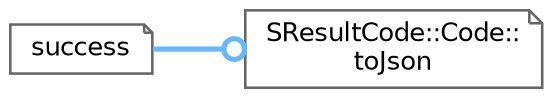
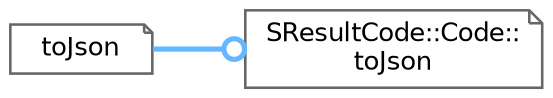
(81, 49) -> (81, 49)
